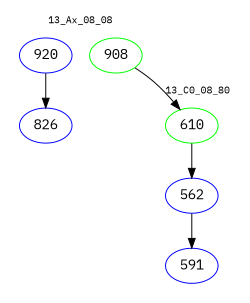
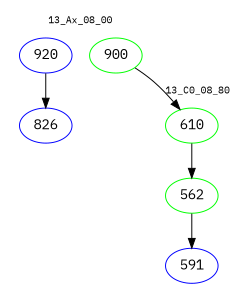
(81, 21) -> (81, 21)
(116, 55) -> (116, 55)
(192, 196) -> (192, 196)
